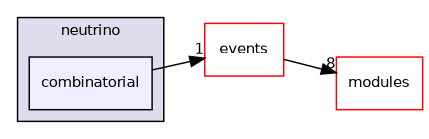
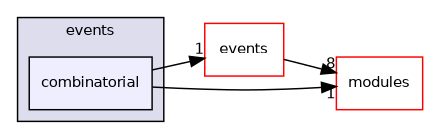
(91, 31) -> (91, 31)
none -> (237, 90)
